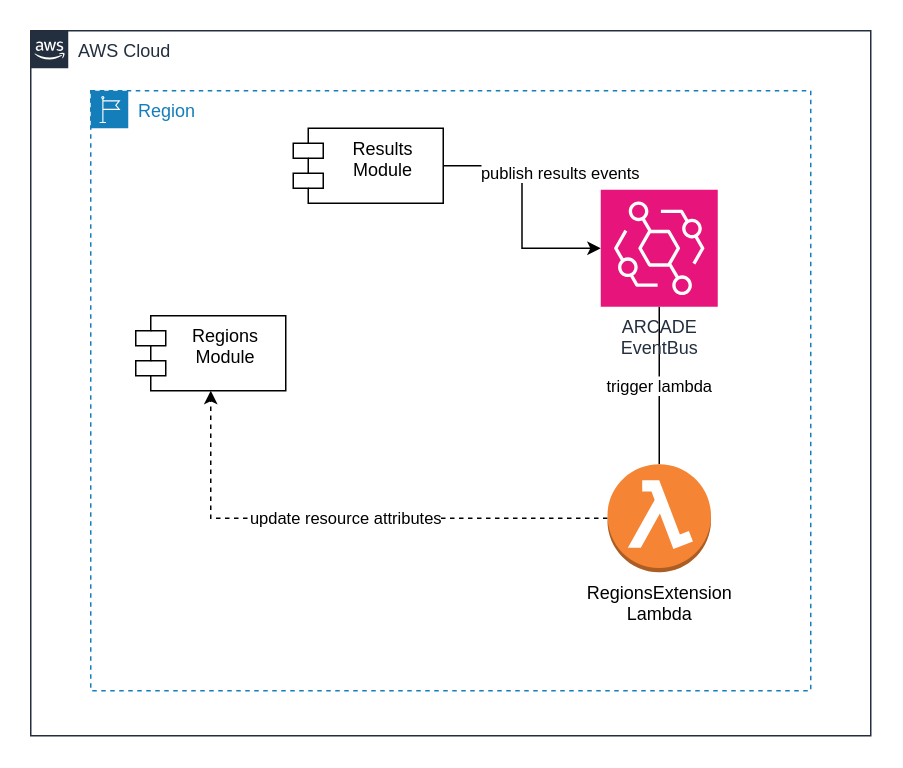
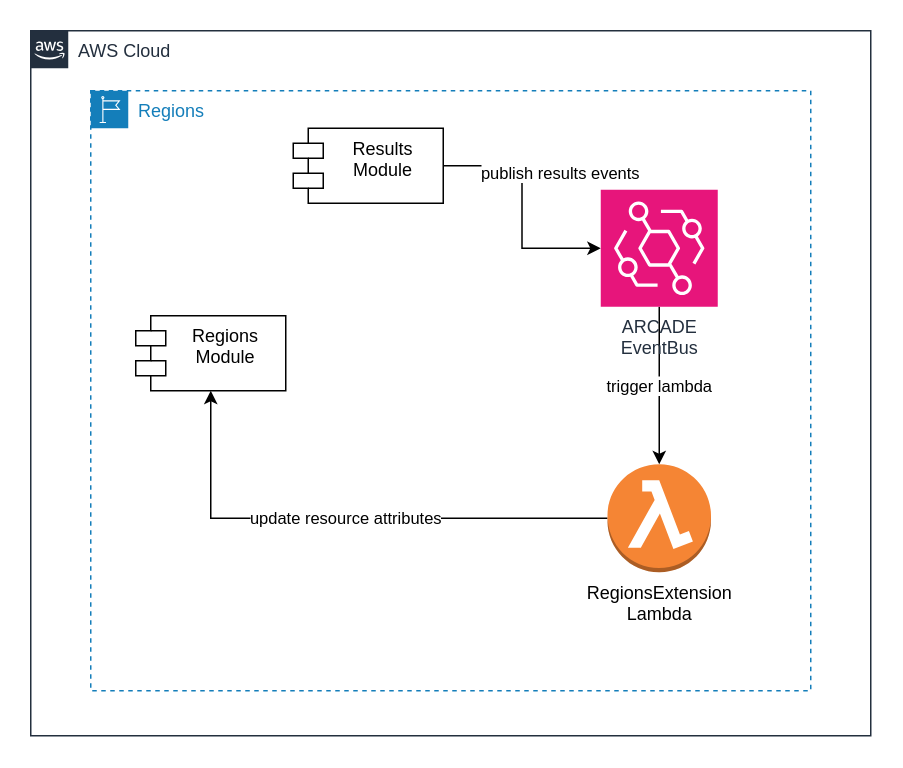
(167, 112) -> (172, 112)
(659, 457) -> (659, 453)
(525, 518) -> (525, 518)
